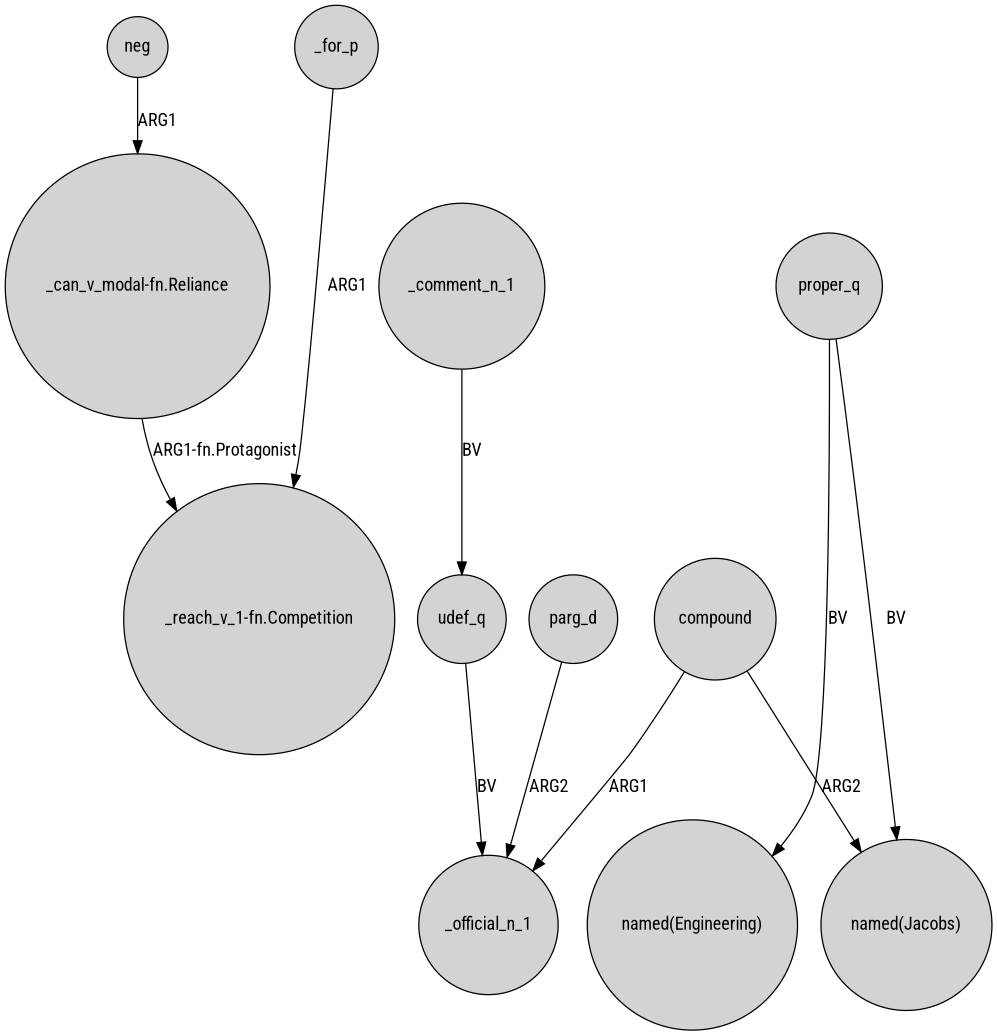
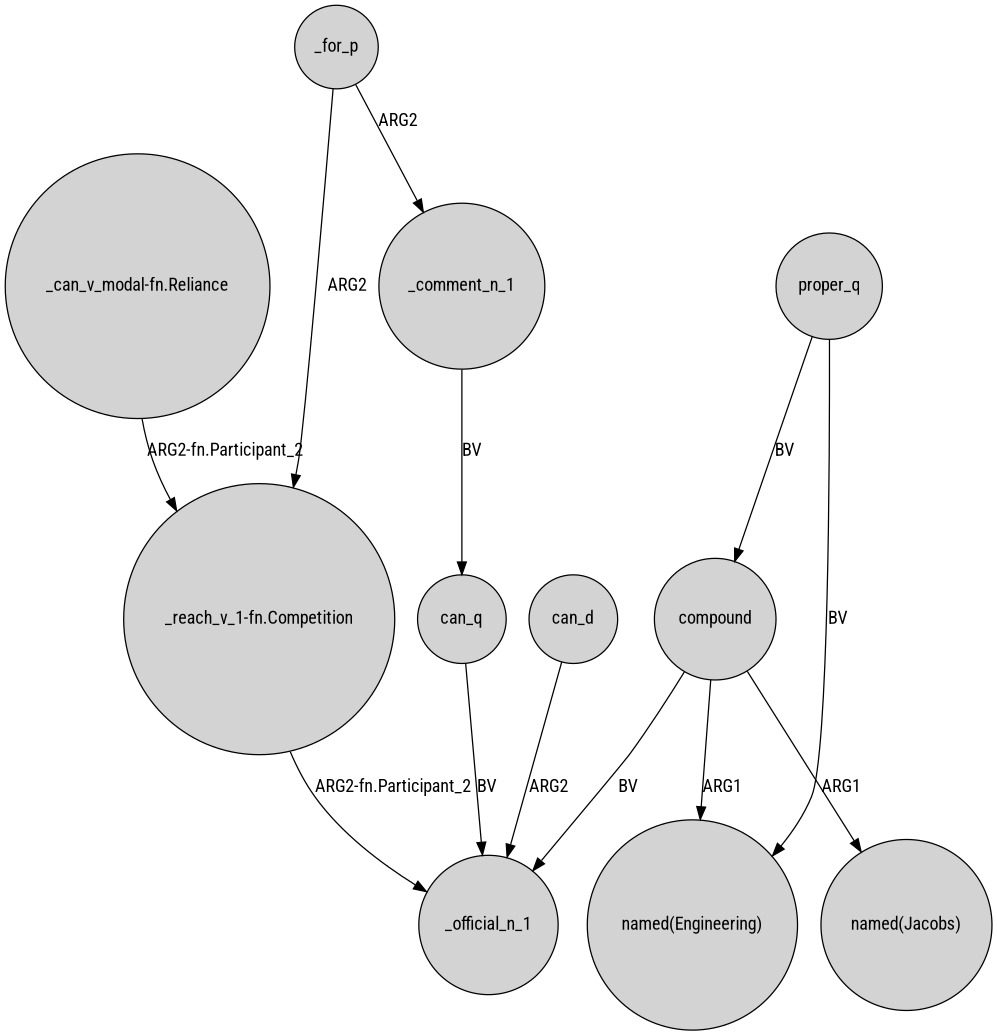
(138, 47) -> none
none -> (386, 143)
(347, 286) -> (347, 286)
(226, 451) -> (226, 451)
(867, 583) -> (776, 443)
(462, 619) -> (462, 619)
(573, 619) -> (573, 619)
none -> (706, 743)
(628, 787) -> (628, 787)
(841, 787) -> (841, 787)
none -> (342, 828)
